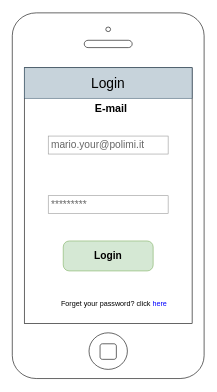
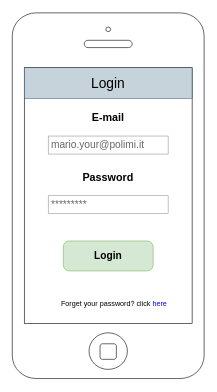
(111, 109) -> (108, 118)
none -> (108, 178)
